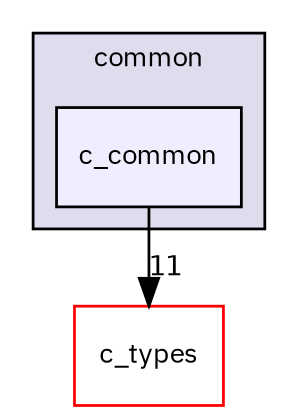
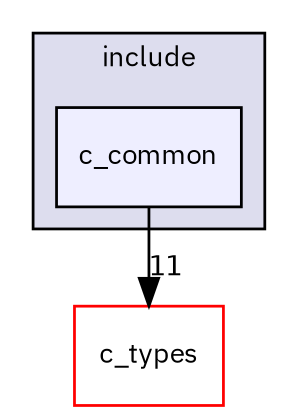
(149, 59) -> (149, 59)
